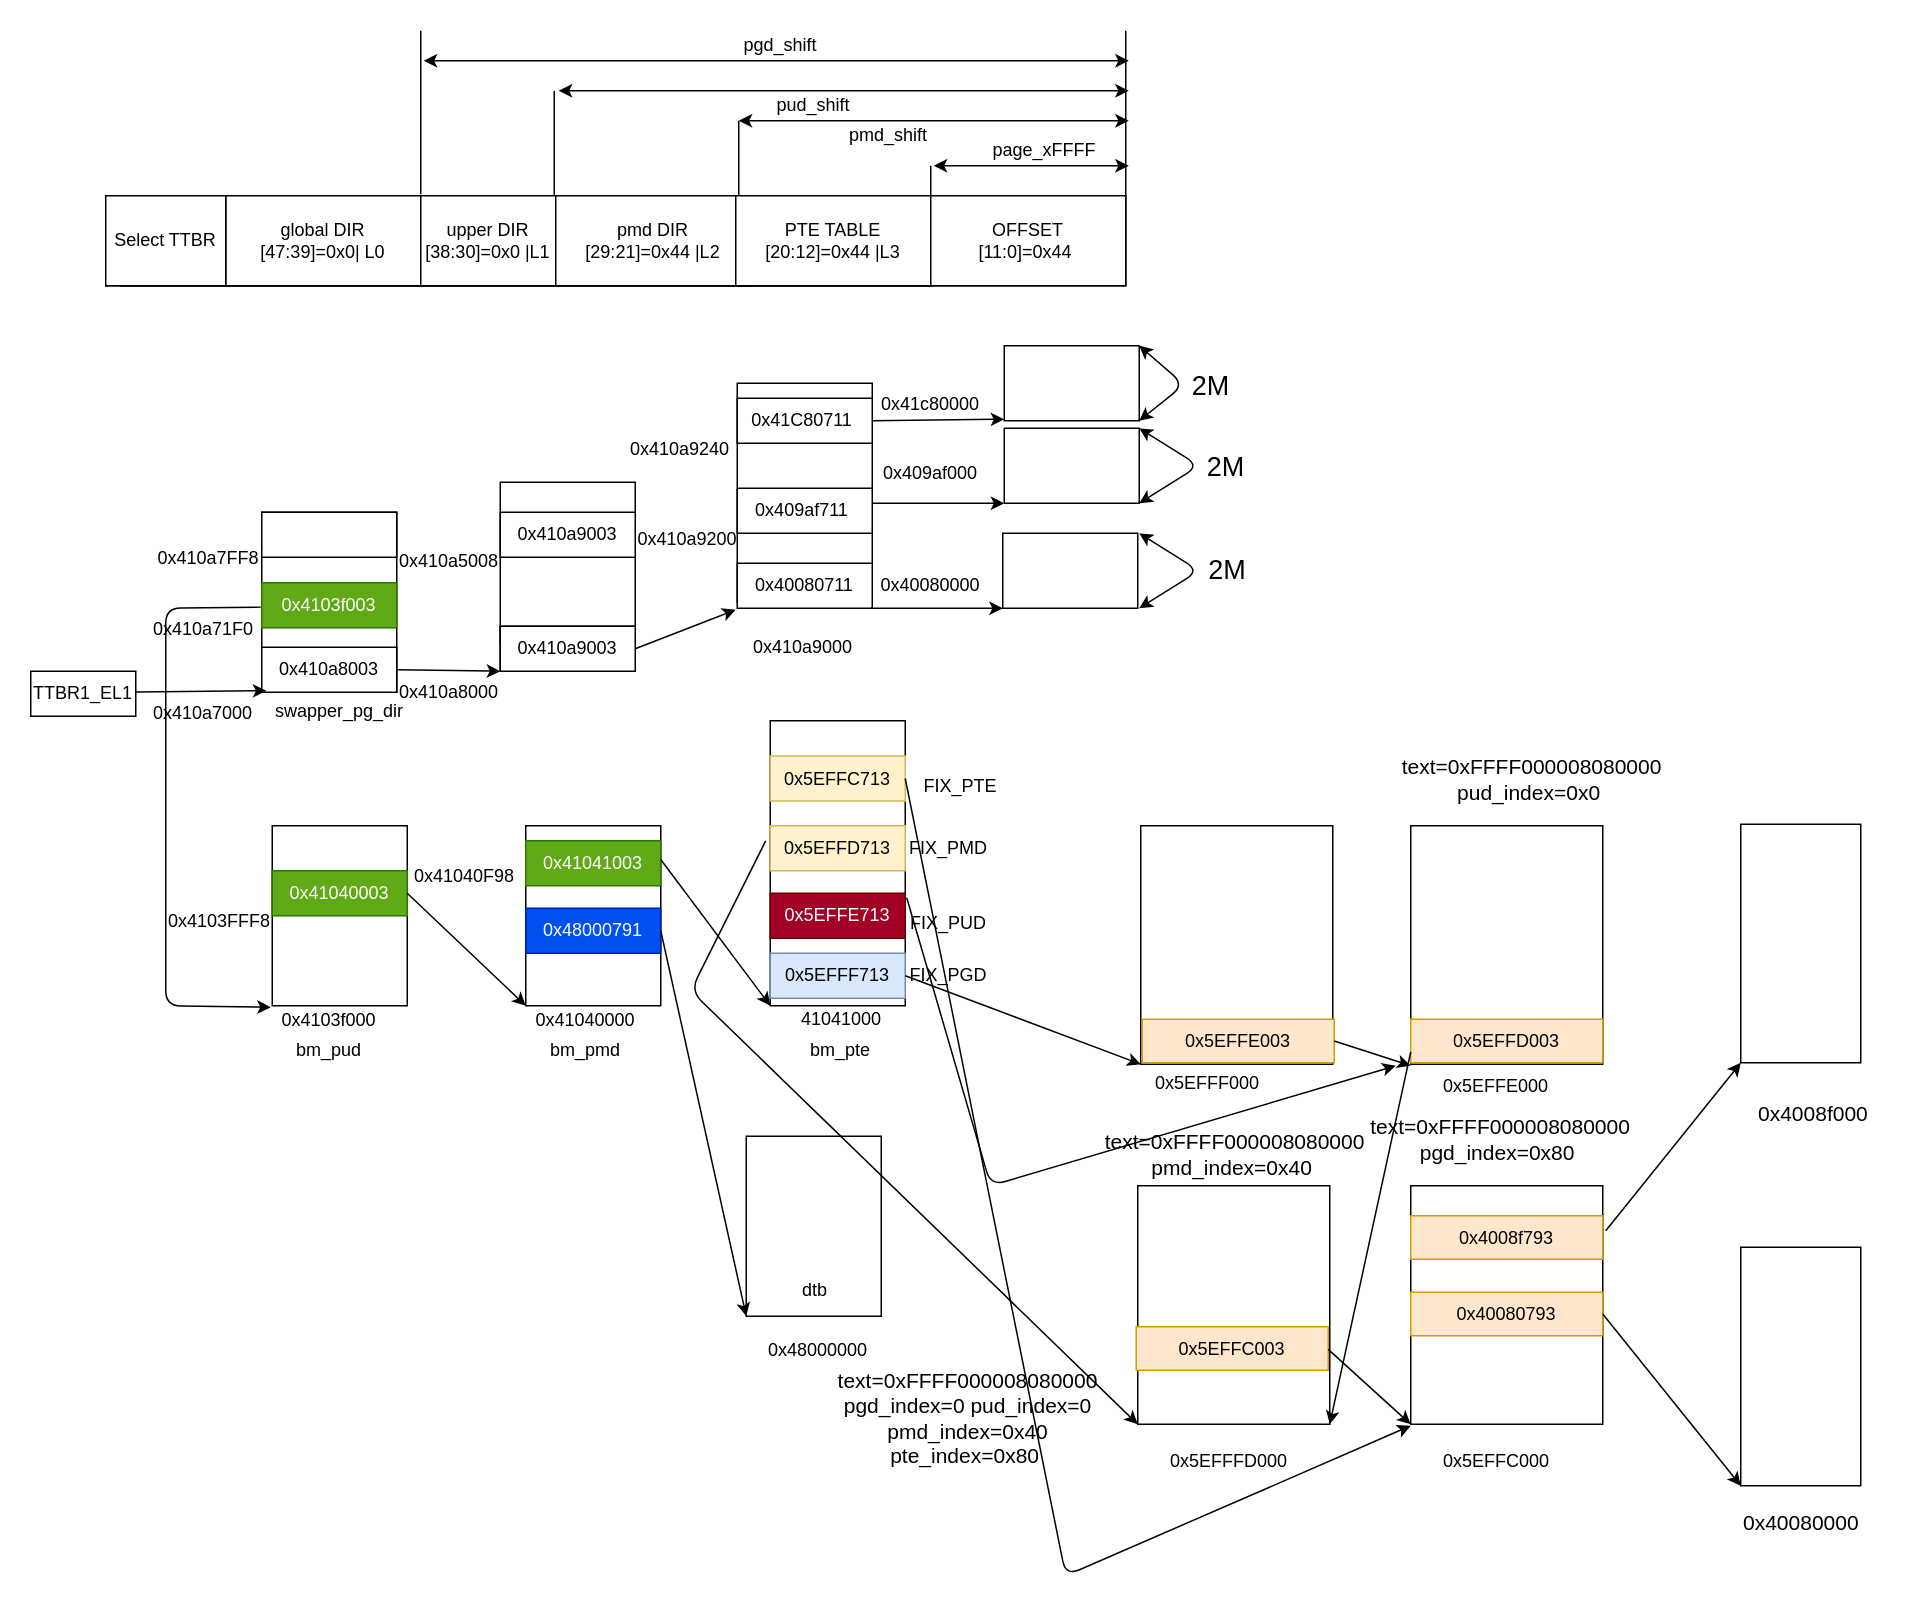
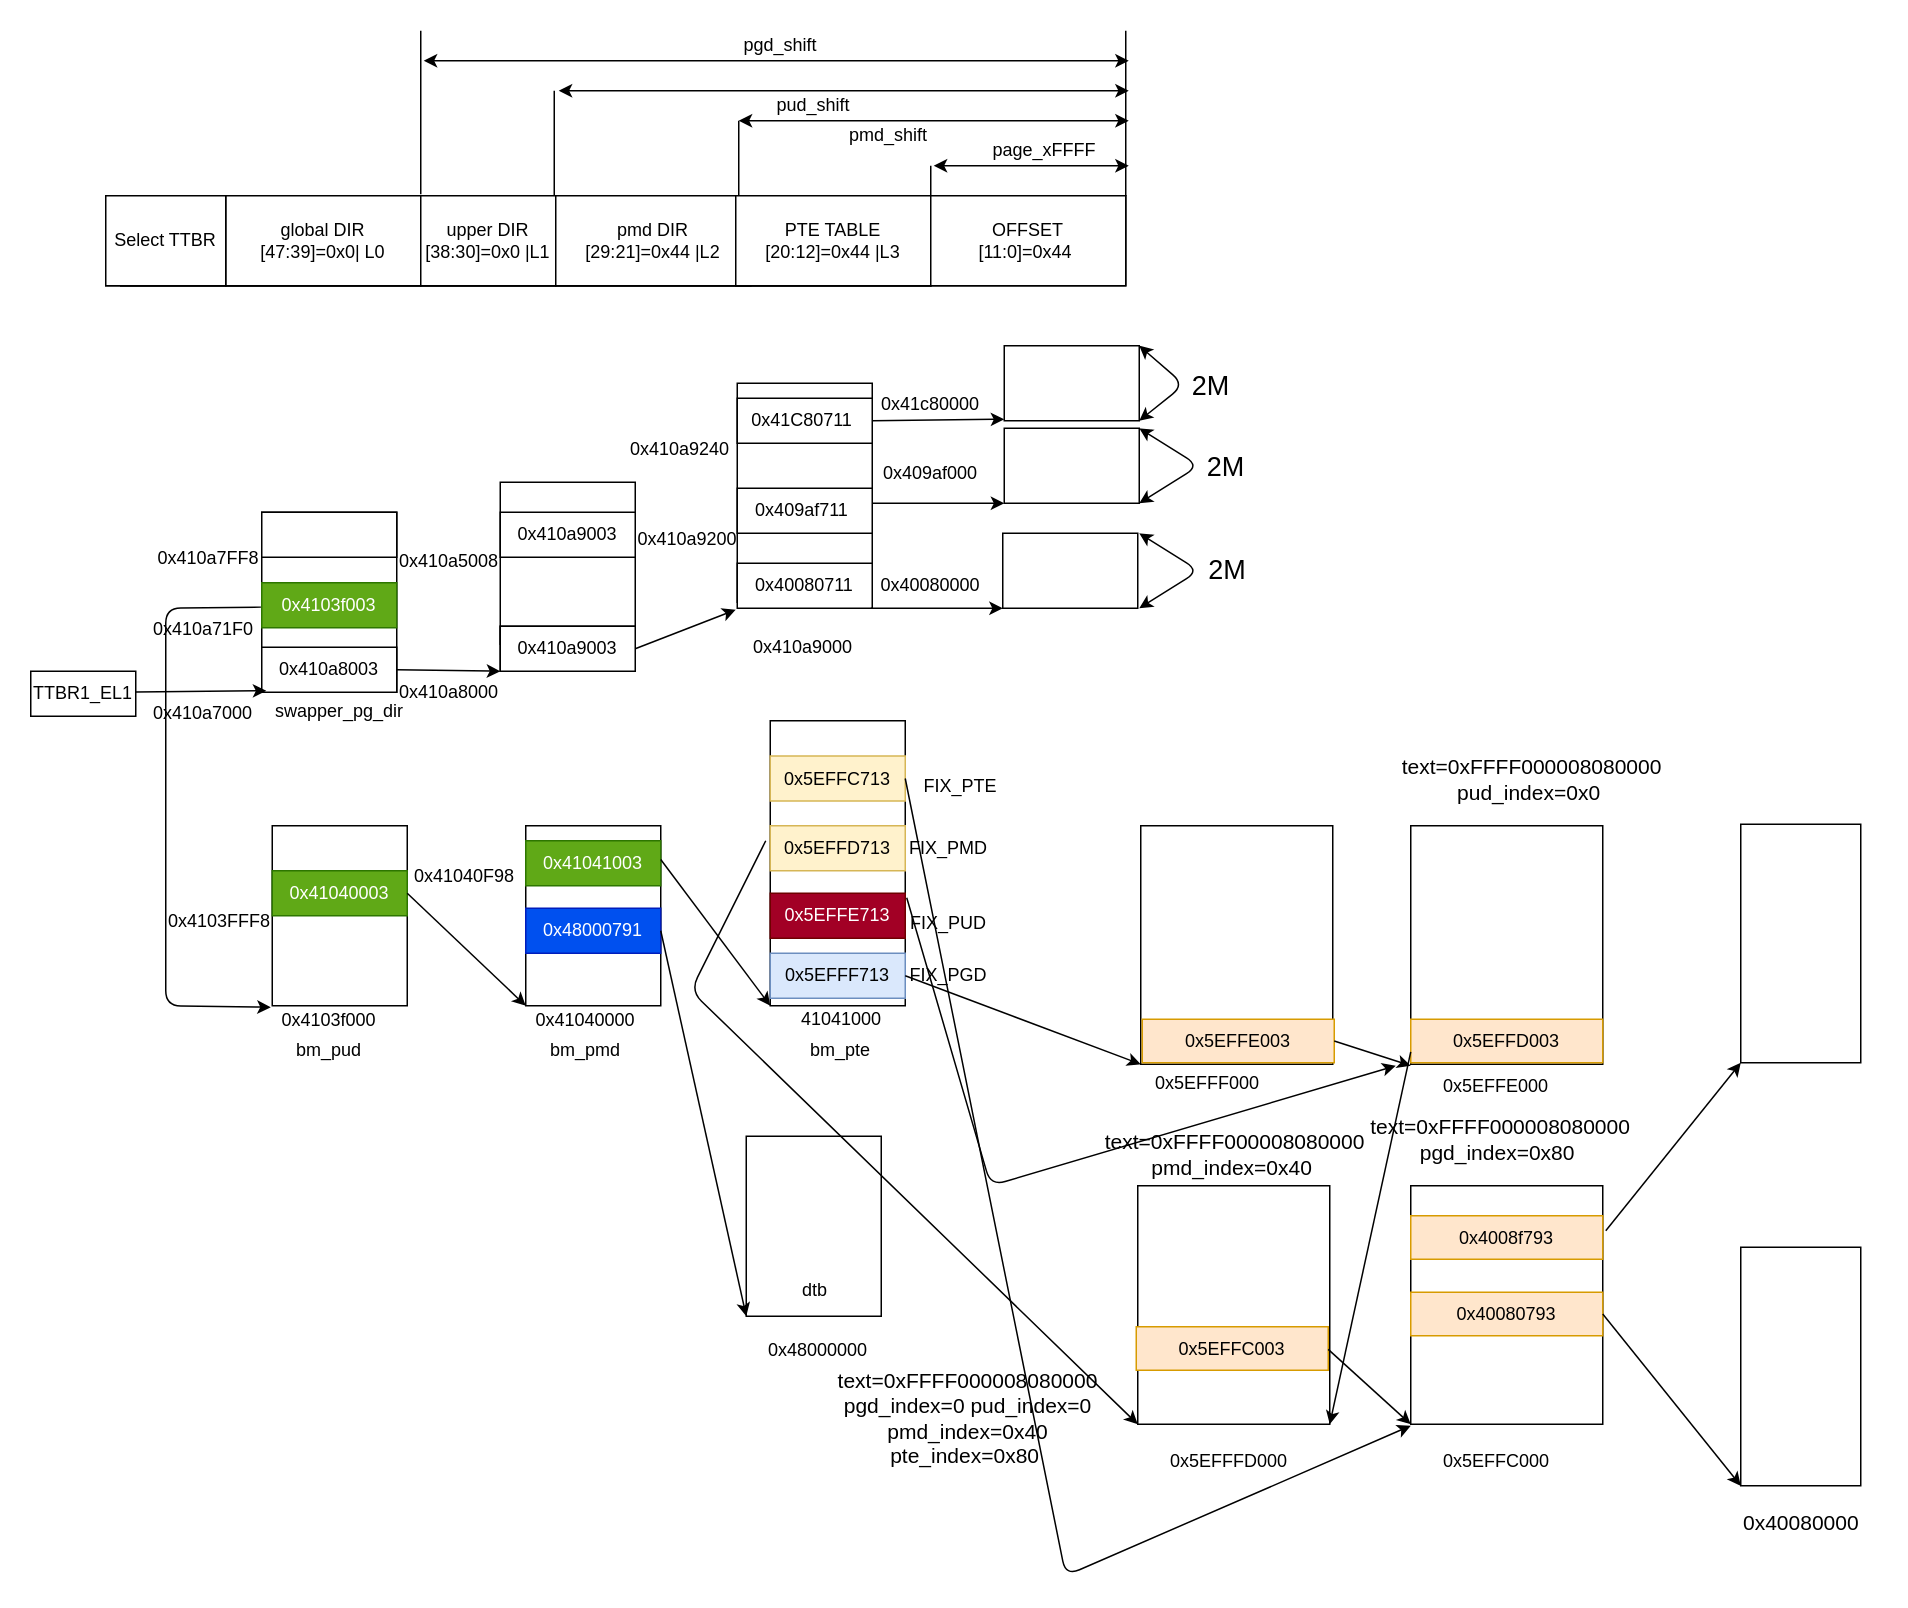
(1816, 1114) -> none
